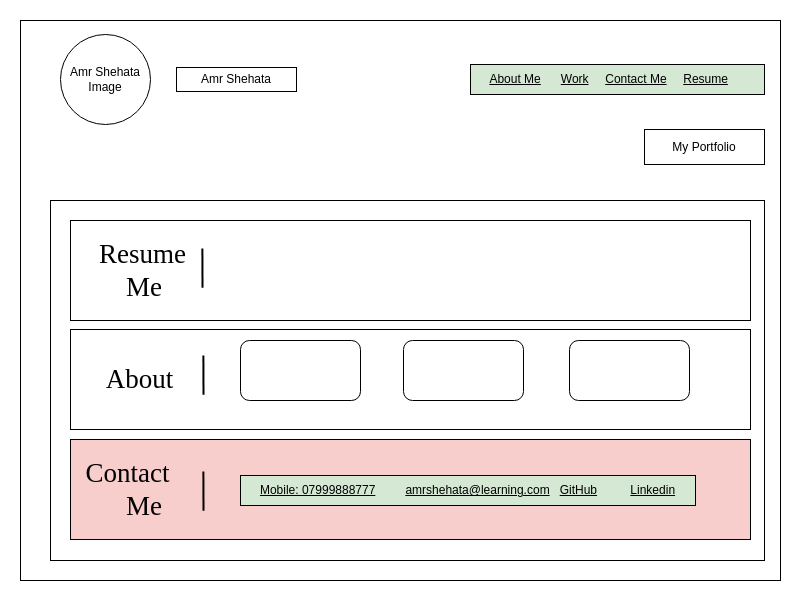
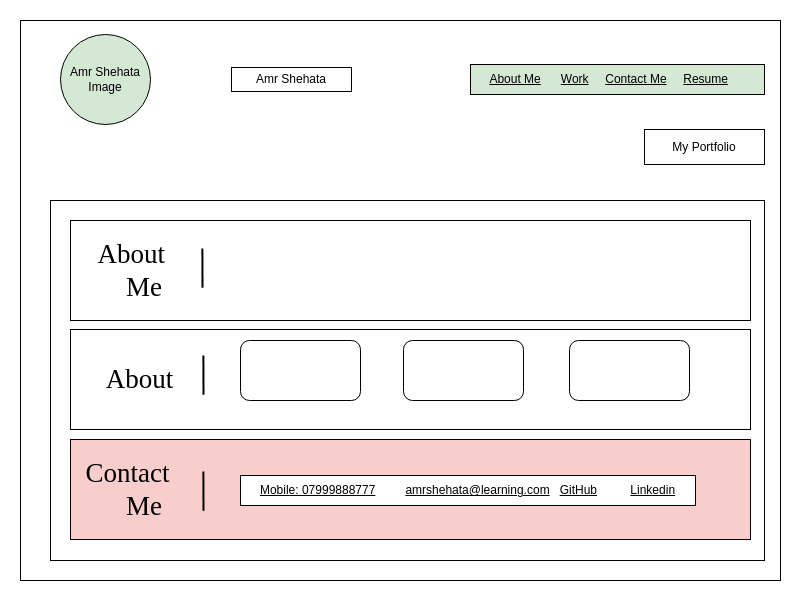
(106, 80) -> (106, 80)
(237, 80) -> (292, 80)
(93, 271) -> (89, 271)
(468, 491) -> (468, 491)
